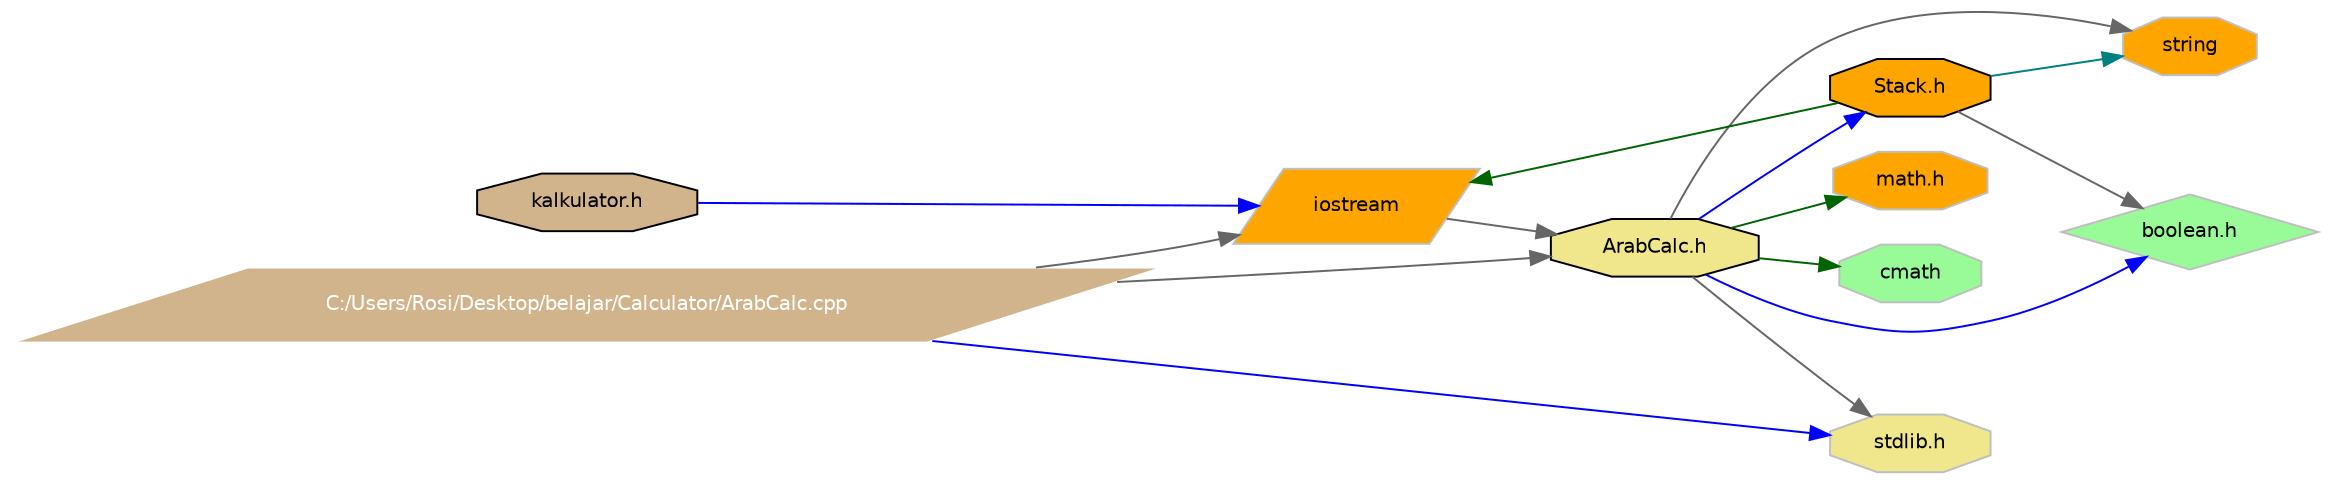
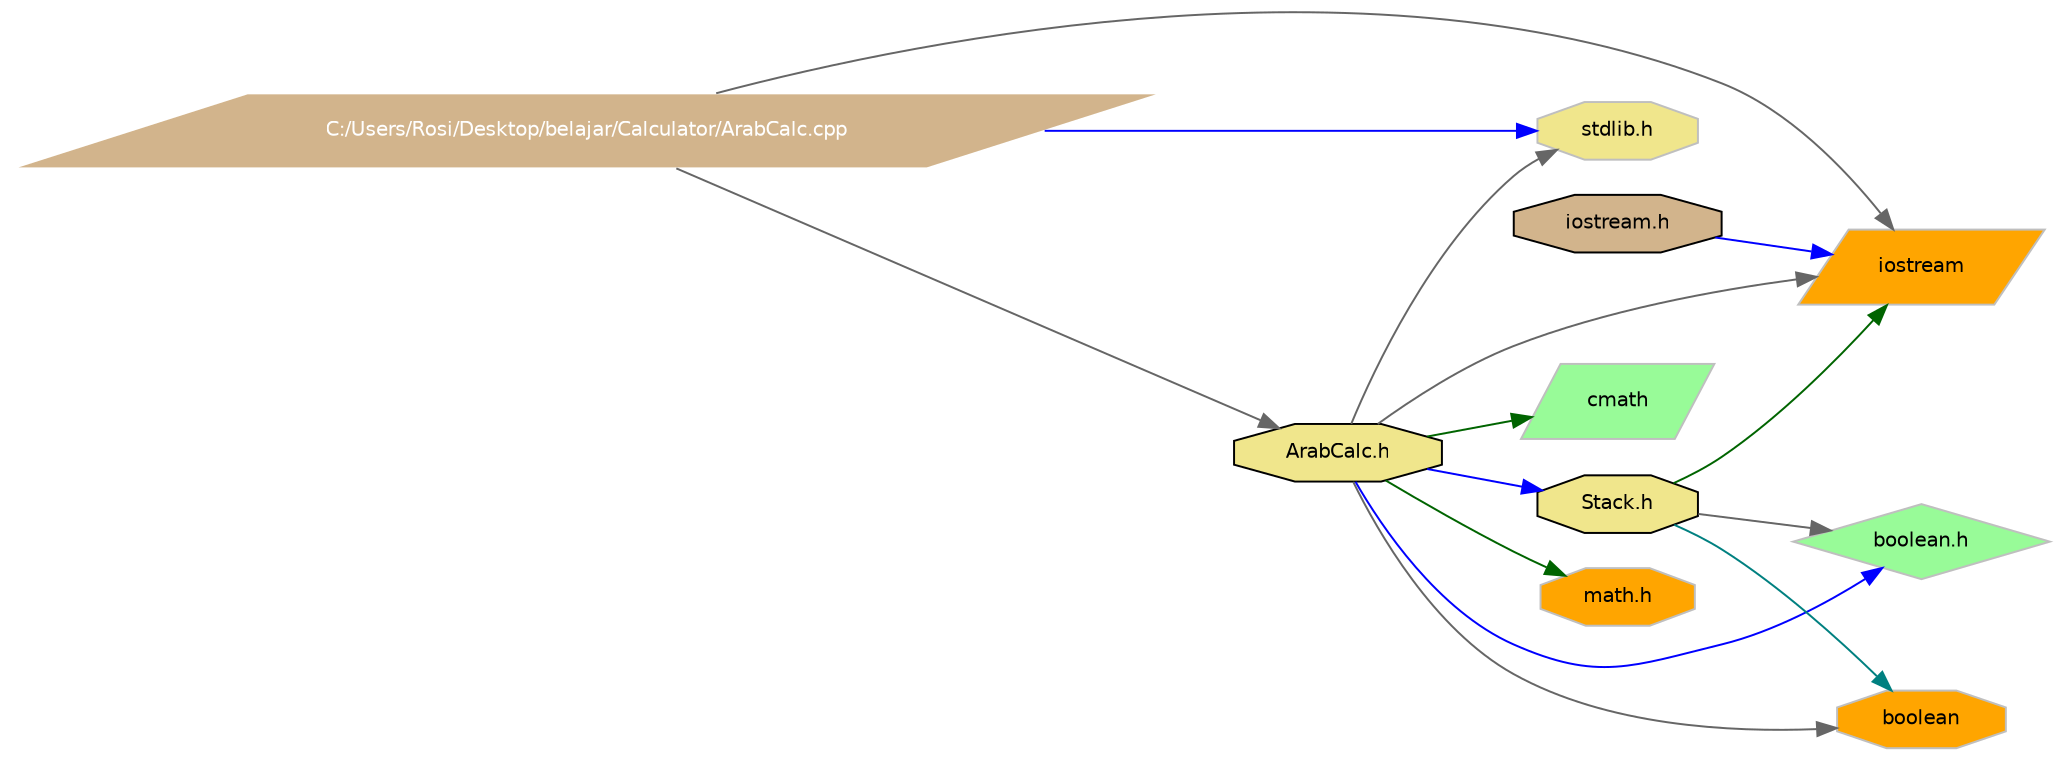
(2190, 46) -> (1921, 719)
(1910, 88) -> (1618, 504)
(587, 202) -> (1618, 224)
(1491, 225) -> (1577, 324)
(1910, 273) -> (1618, 401)
